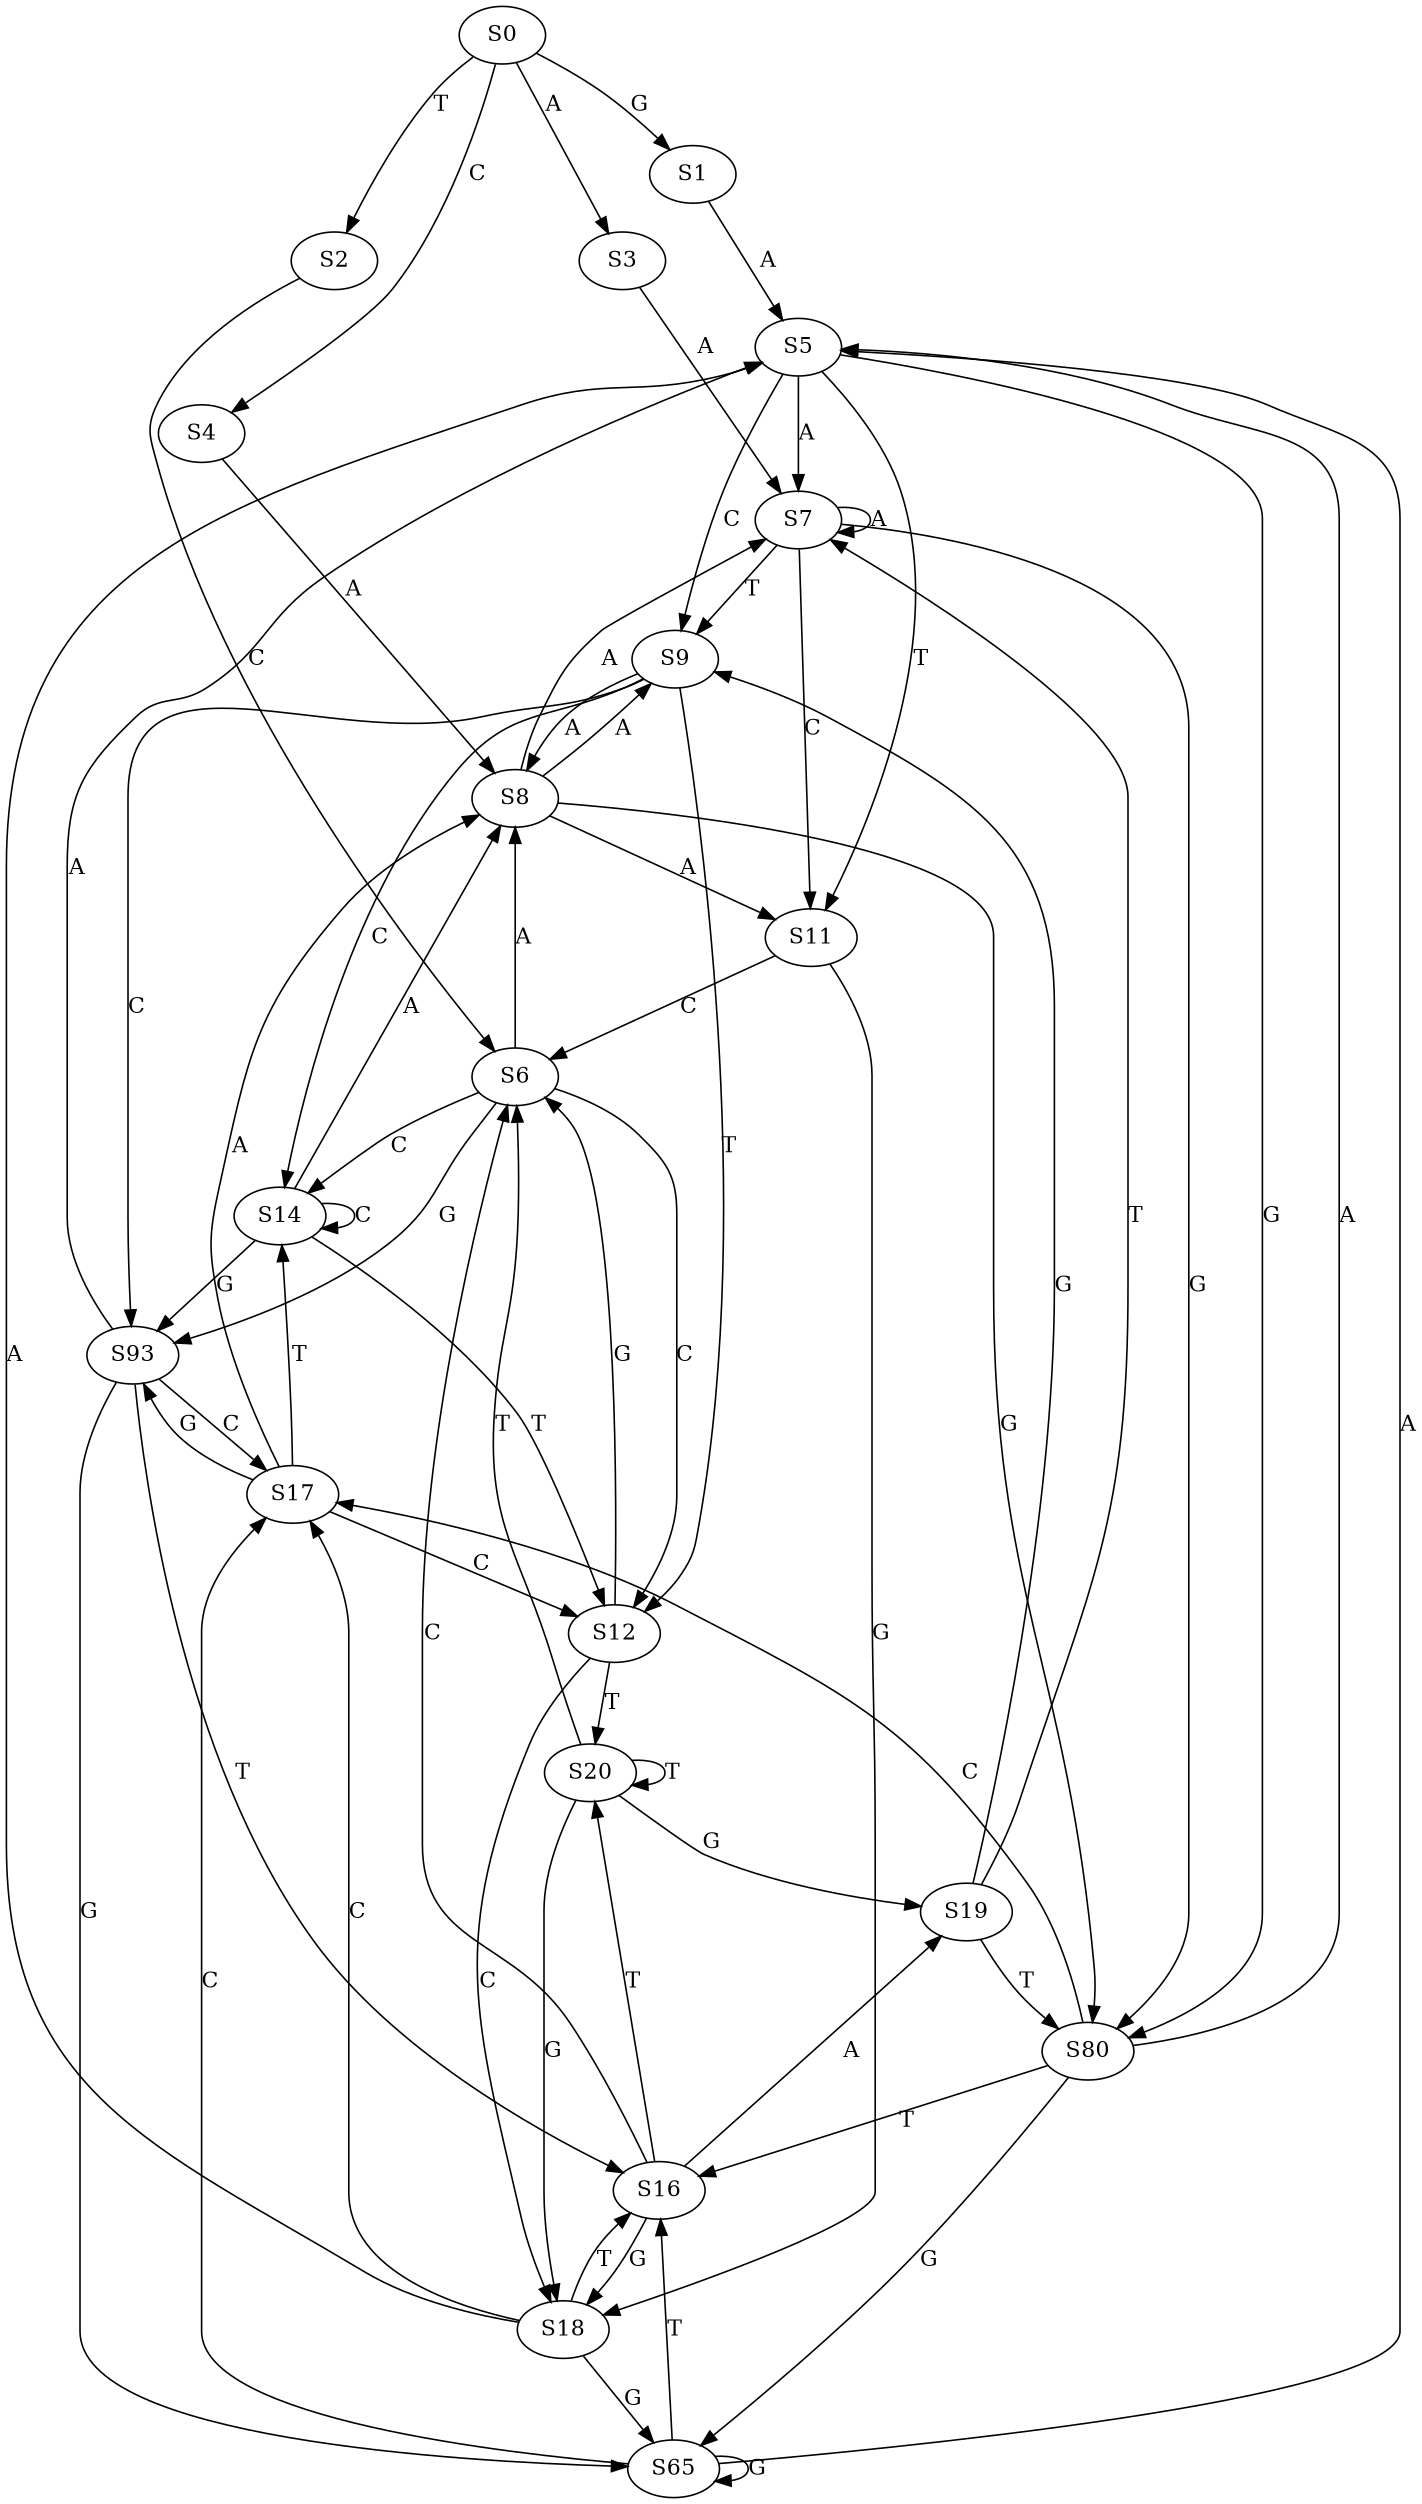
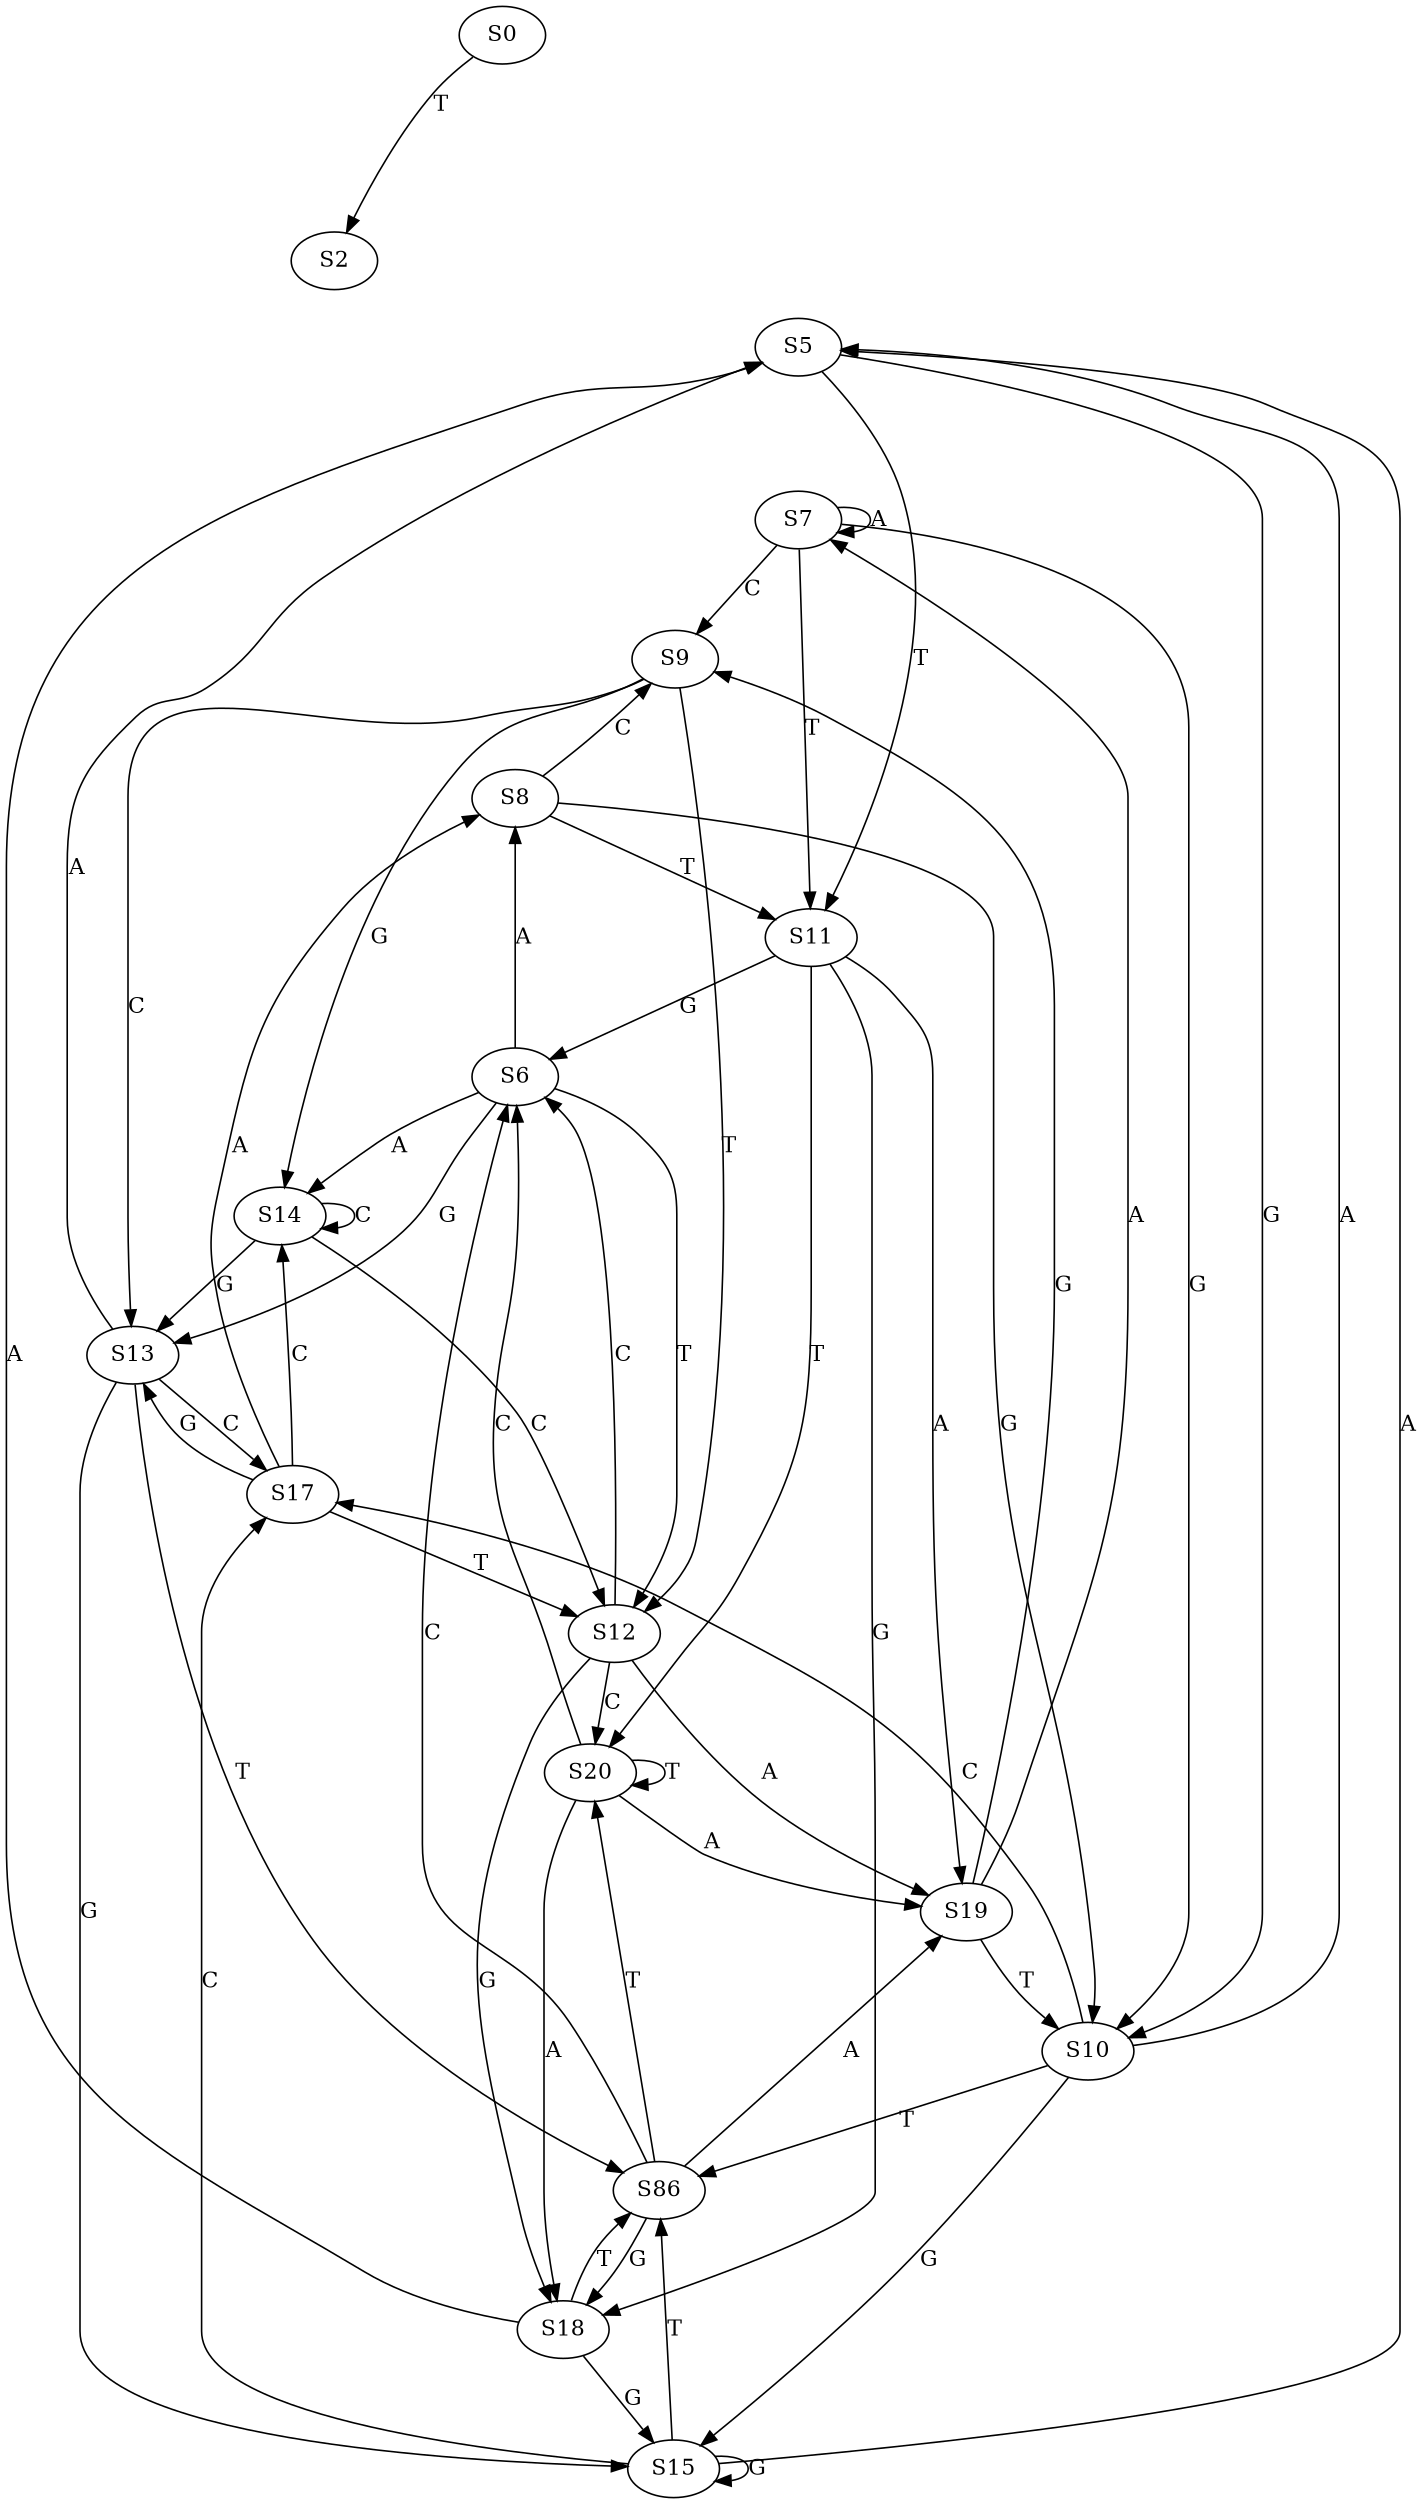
(693, 174) -> none
(622, 261) -> none
(798, 425) -> none
(202, 434) -> none
(724, 490) -> none
(753, 590) -> (753, 590)
(605, 628) -> none
(232, 655) -> none
(563, 719) -> none
(623, 729) -> (623, 729)
(813, 729) -> (813, 729)
(688, 868) -> (688, 868)
(380, 938) -> (380, 938)
(689, 1007) -> (689, 1007)
(394, 1014) -> none
(399, 1146) -> (399, 1146)
(1136, 1216) -> (1136, 1216)
(133, 1355) -> (133, 1355)
(300, 1355) -> (300, 1355)
(623, 1355) -> (623, 1355)
(685, 1355) -> (685, 1355)
none -> (808, 1377)
none -> (933, 1395)
(503, 1425) -> (503, 1425)
(539, 1425) -> (539, 1425)
(482, 1564) -> (482, 1564)
(613, 1703) -> (613, 1703)
none -> (755, 1796)
(712, 1842) -> (712, 1842)
(488, 1982) -> (488, 1982)
(349, 1998) -> none
(554, 2051) -> (554, 2051)
(1088, 2051) -> (1088, 2051)
(659, 2190) -> (659, 2190)
(674, 2469) -> (674, 2469)
